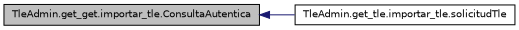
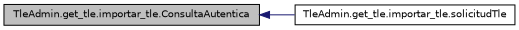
(132, 15) -> (132, 15)
